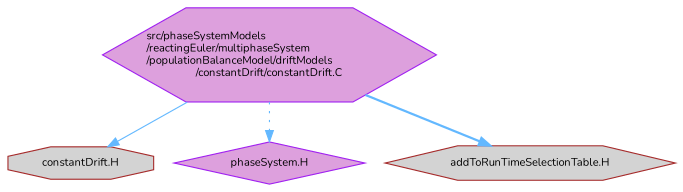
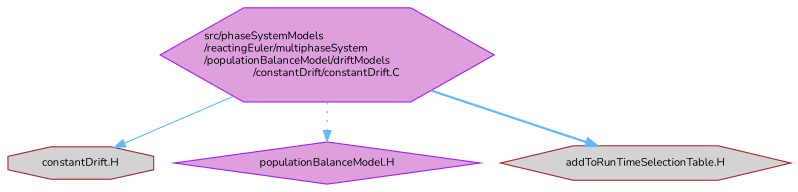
(269, 163) -> (327, 163)
